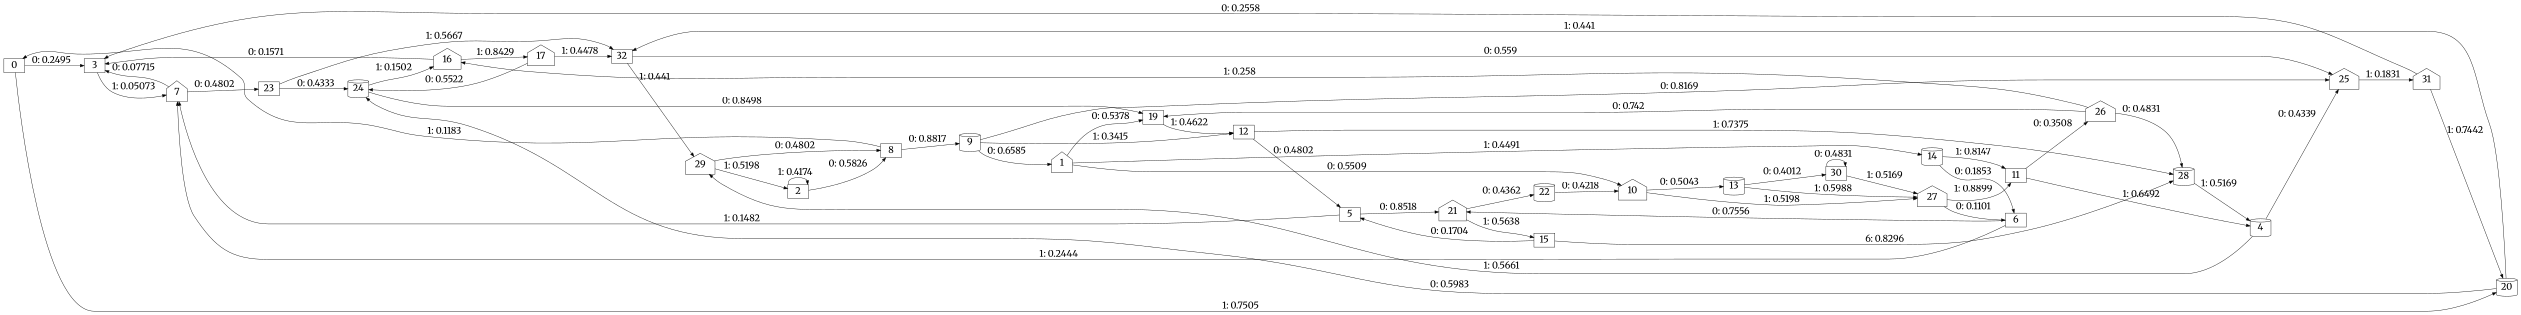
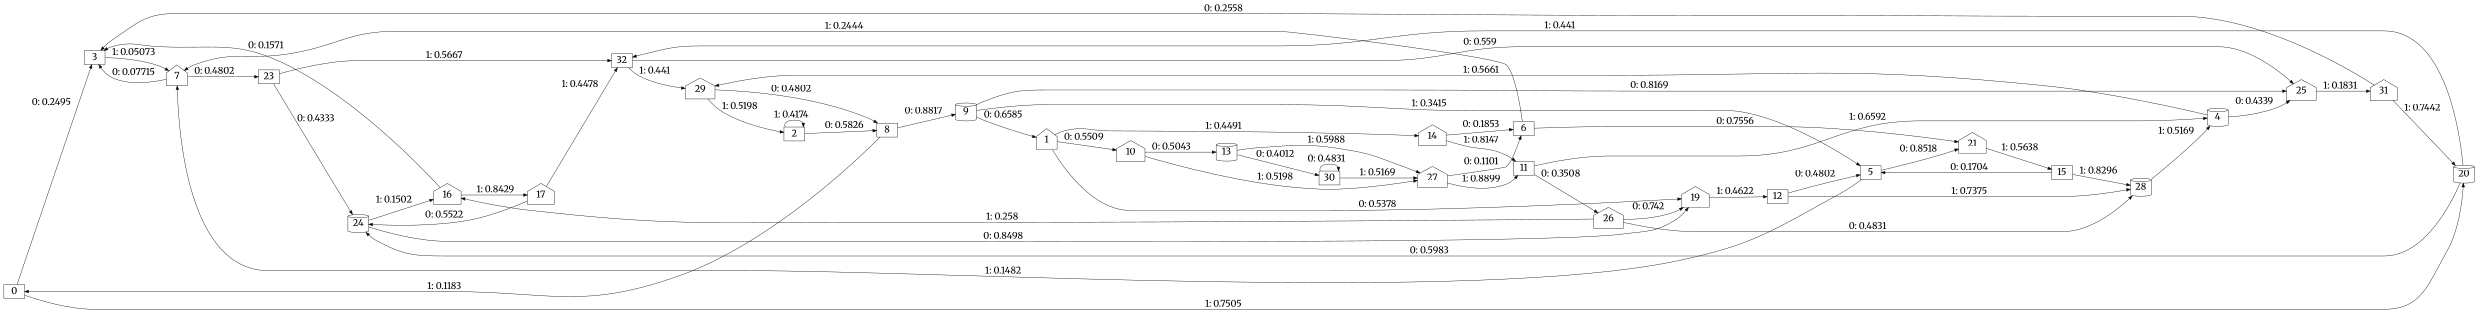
(1153, 117) -> (1695, 198)
(1105, 143) -> (1422, 110)
(1932, 157) -> (1432, 136)
(1544, 193) -> none
(2144, 195) -> (1871, 117)
(1888, 239) -> (2102, 171)
